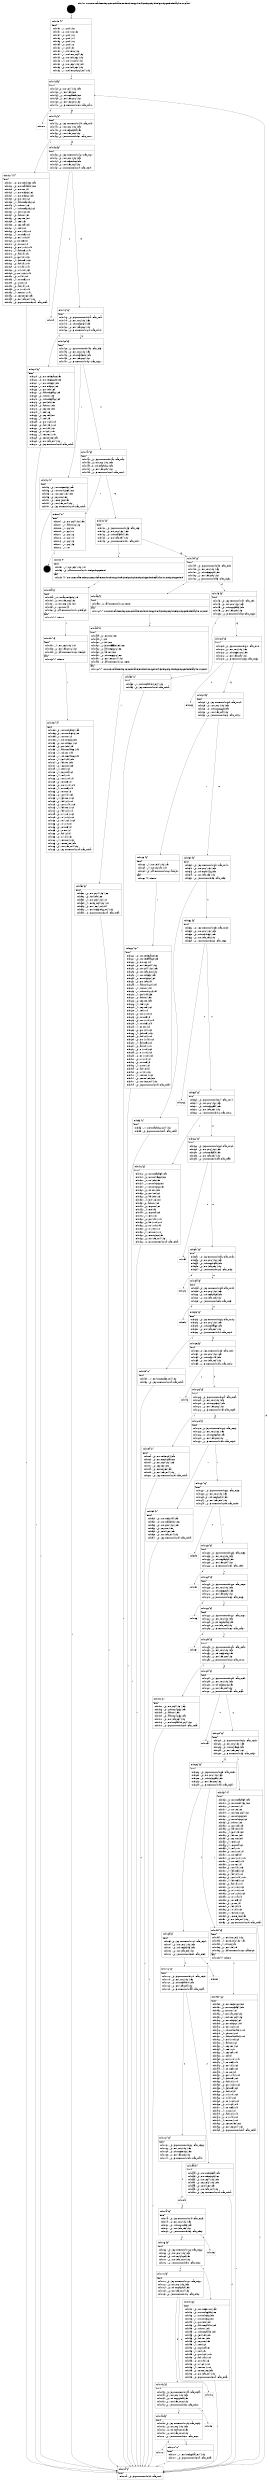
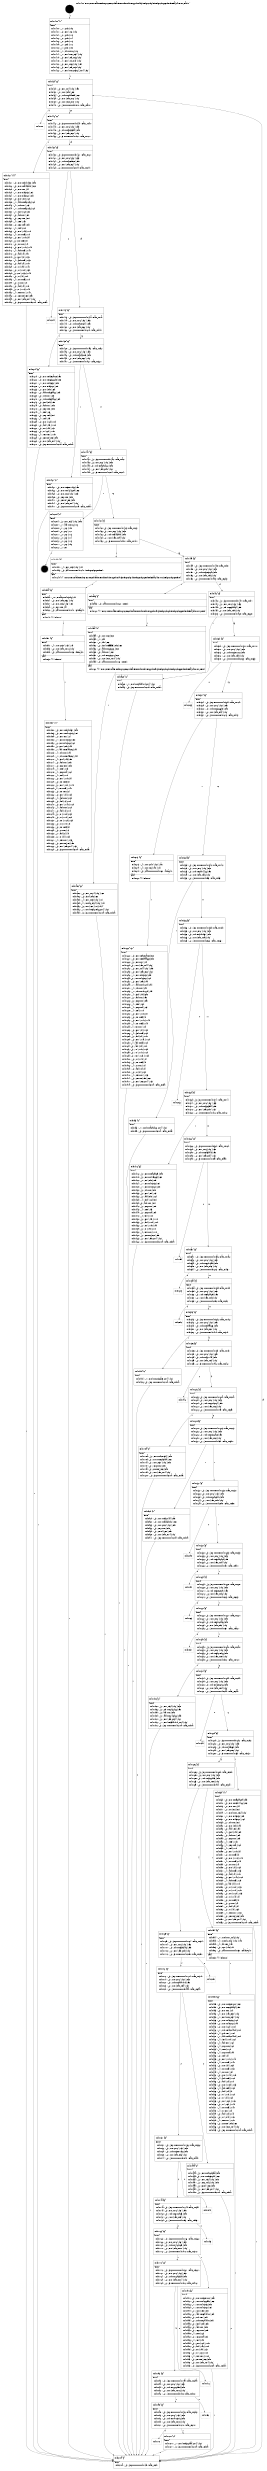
(182, 2205) -> (178, 2179)
